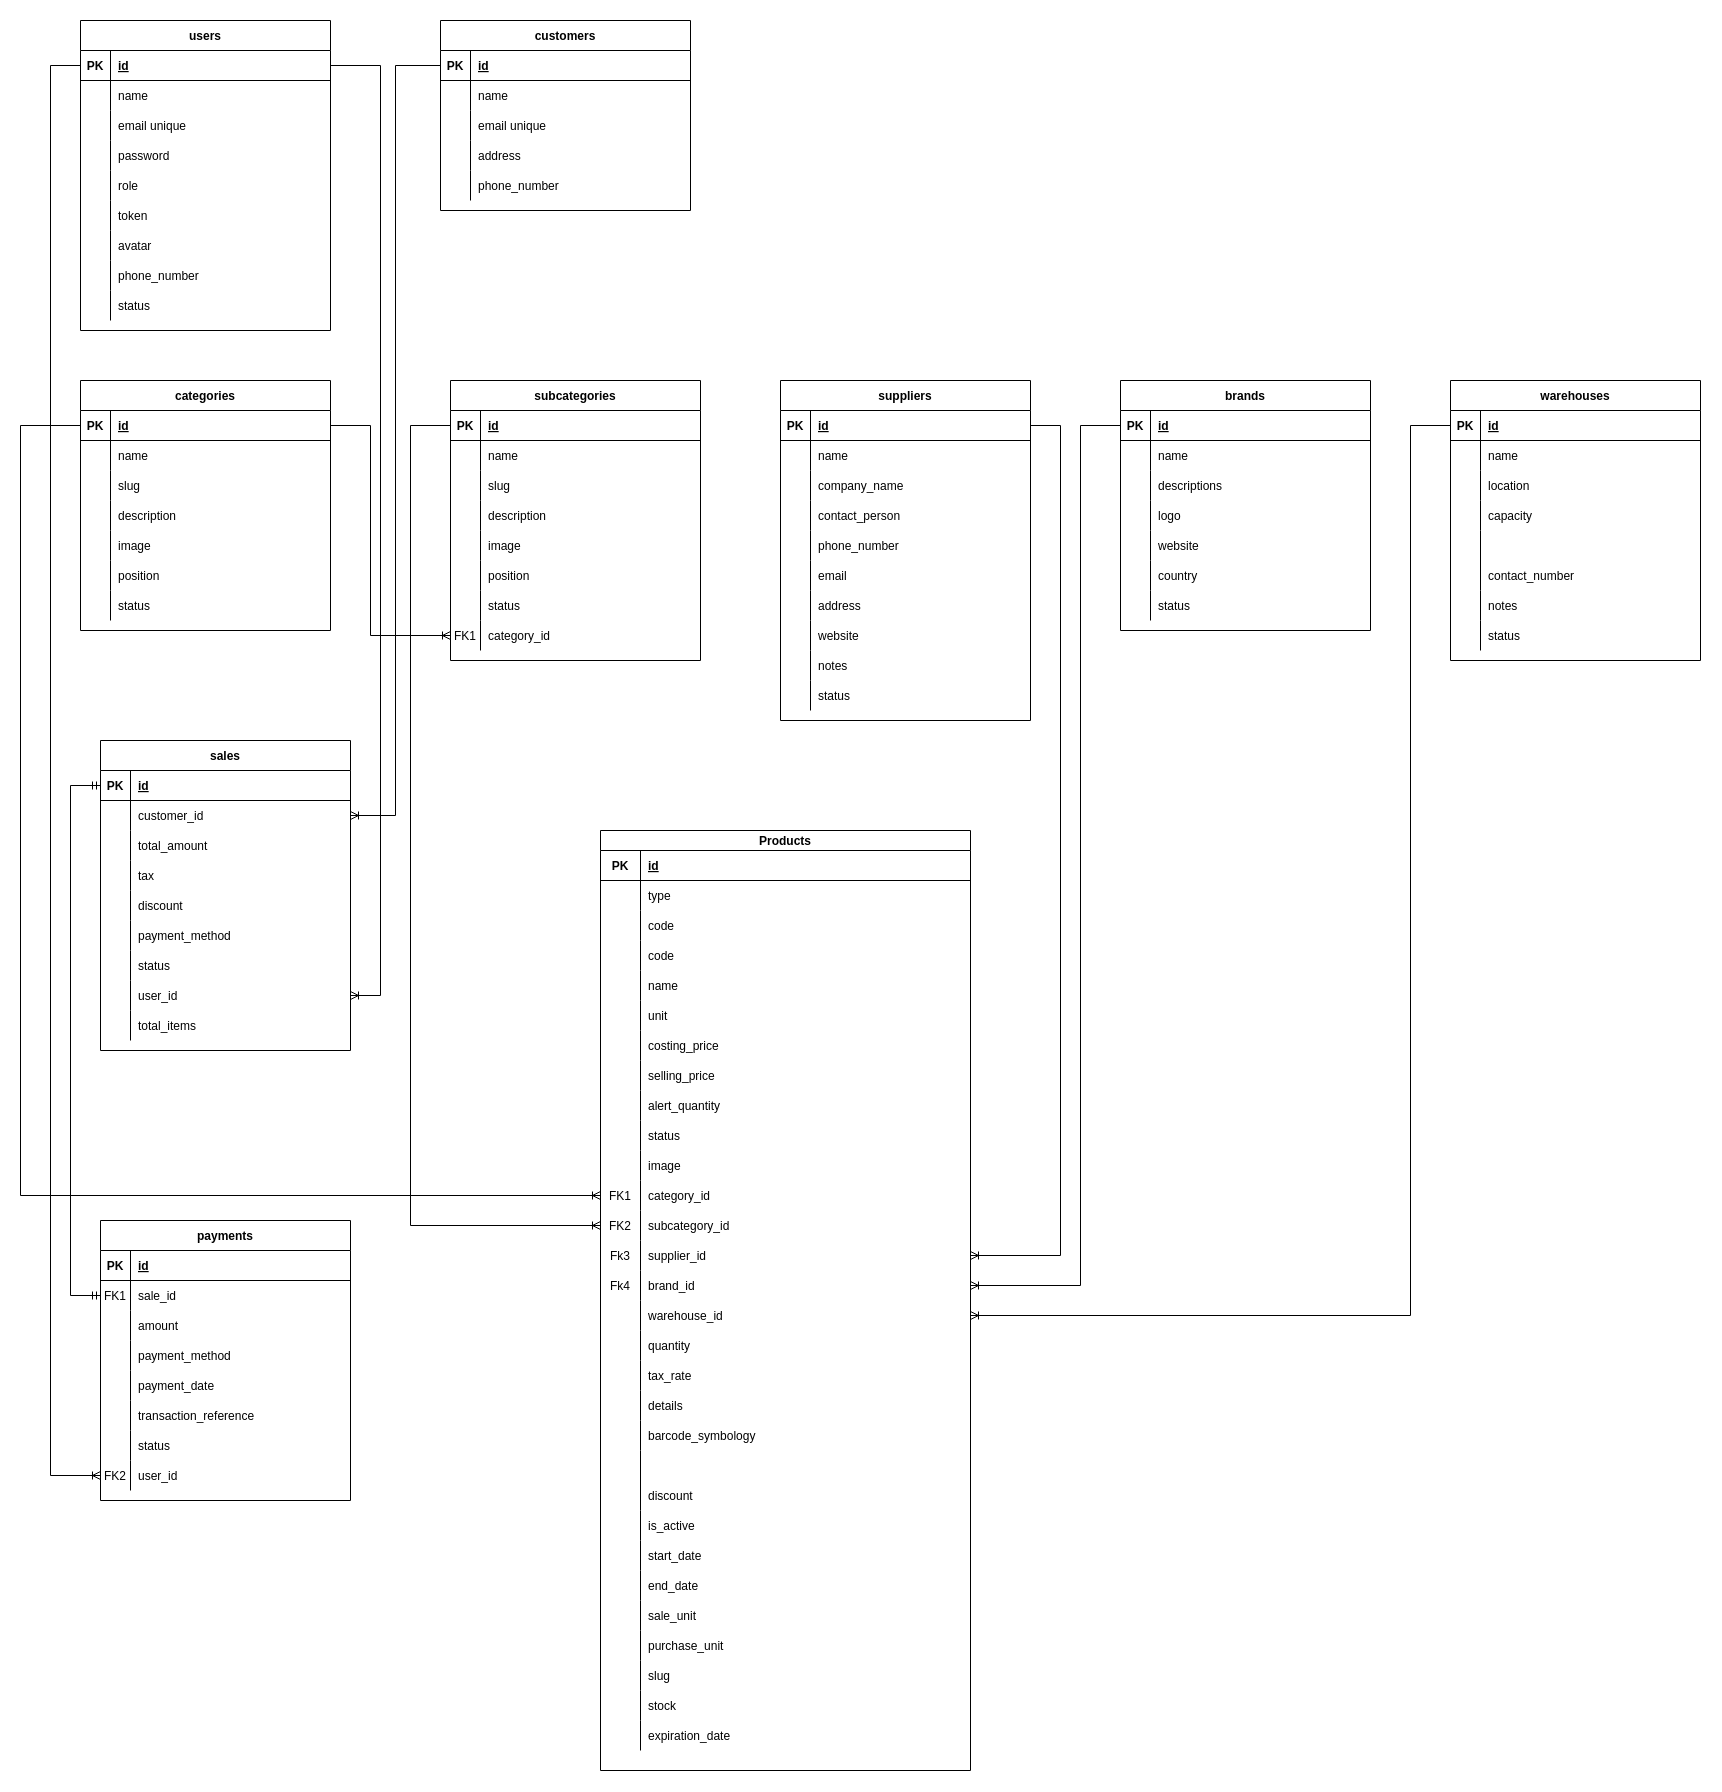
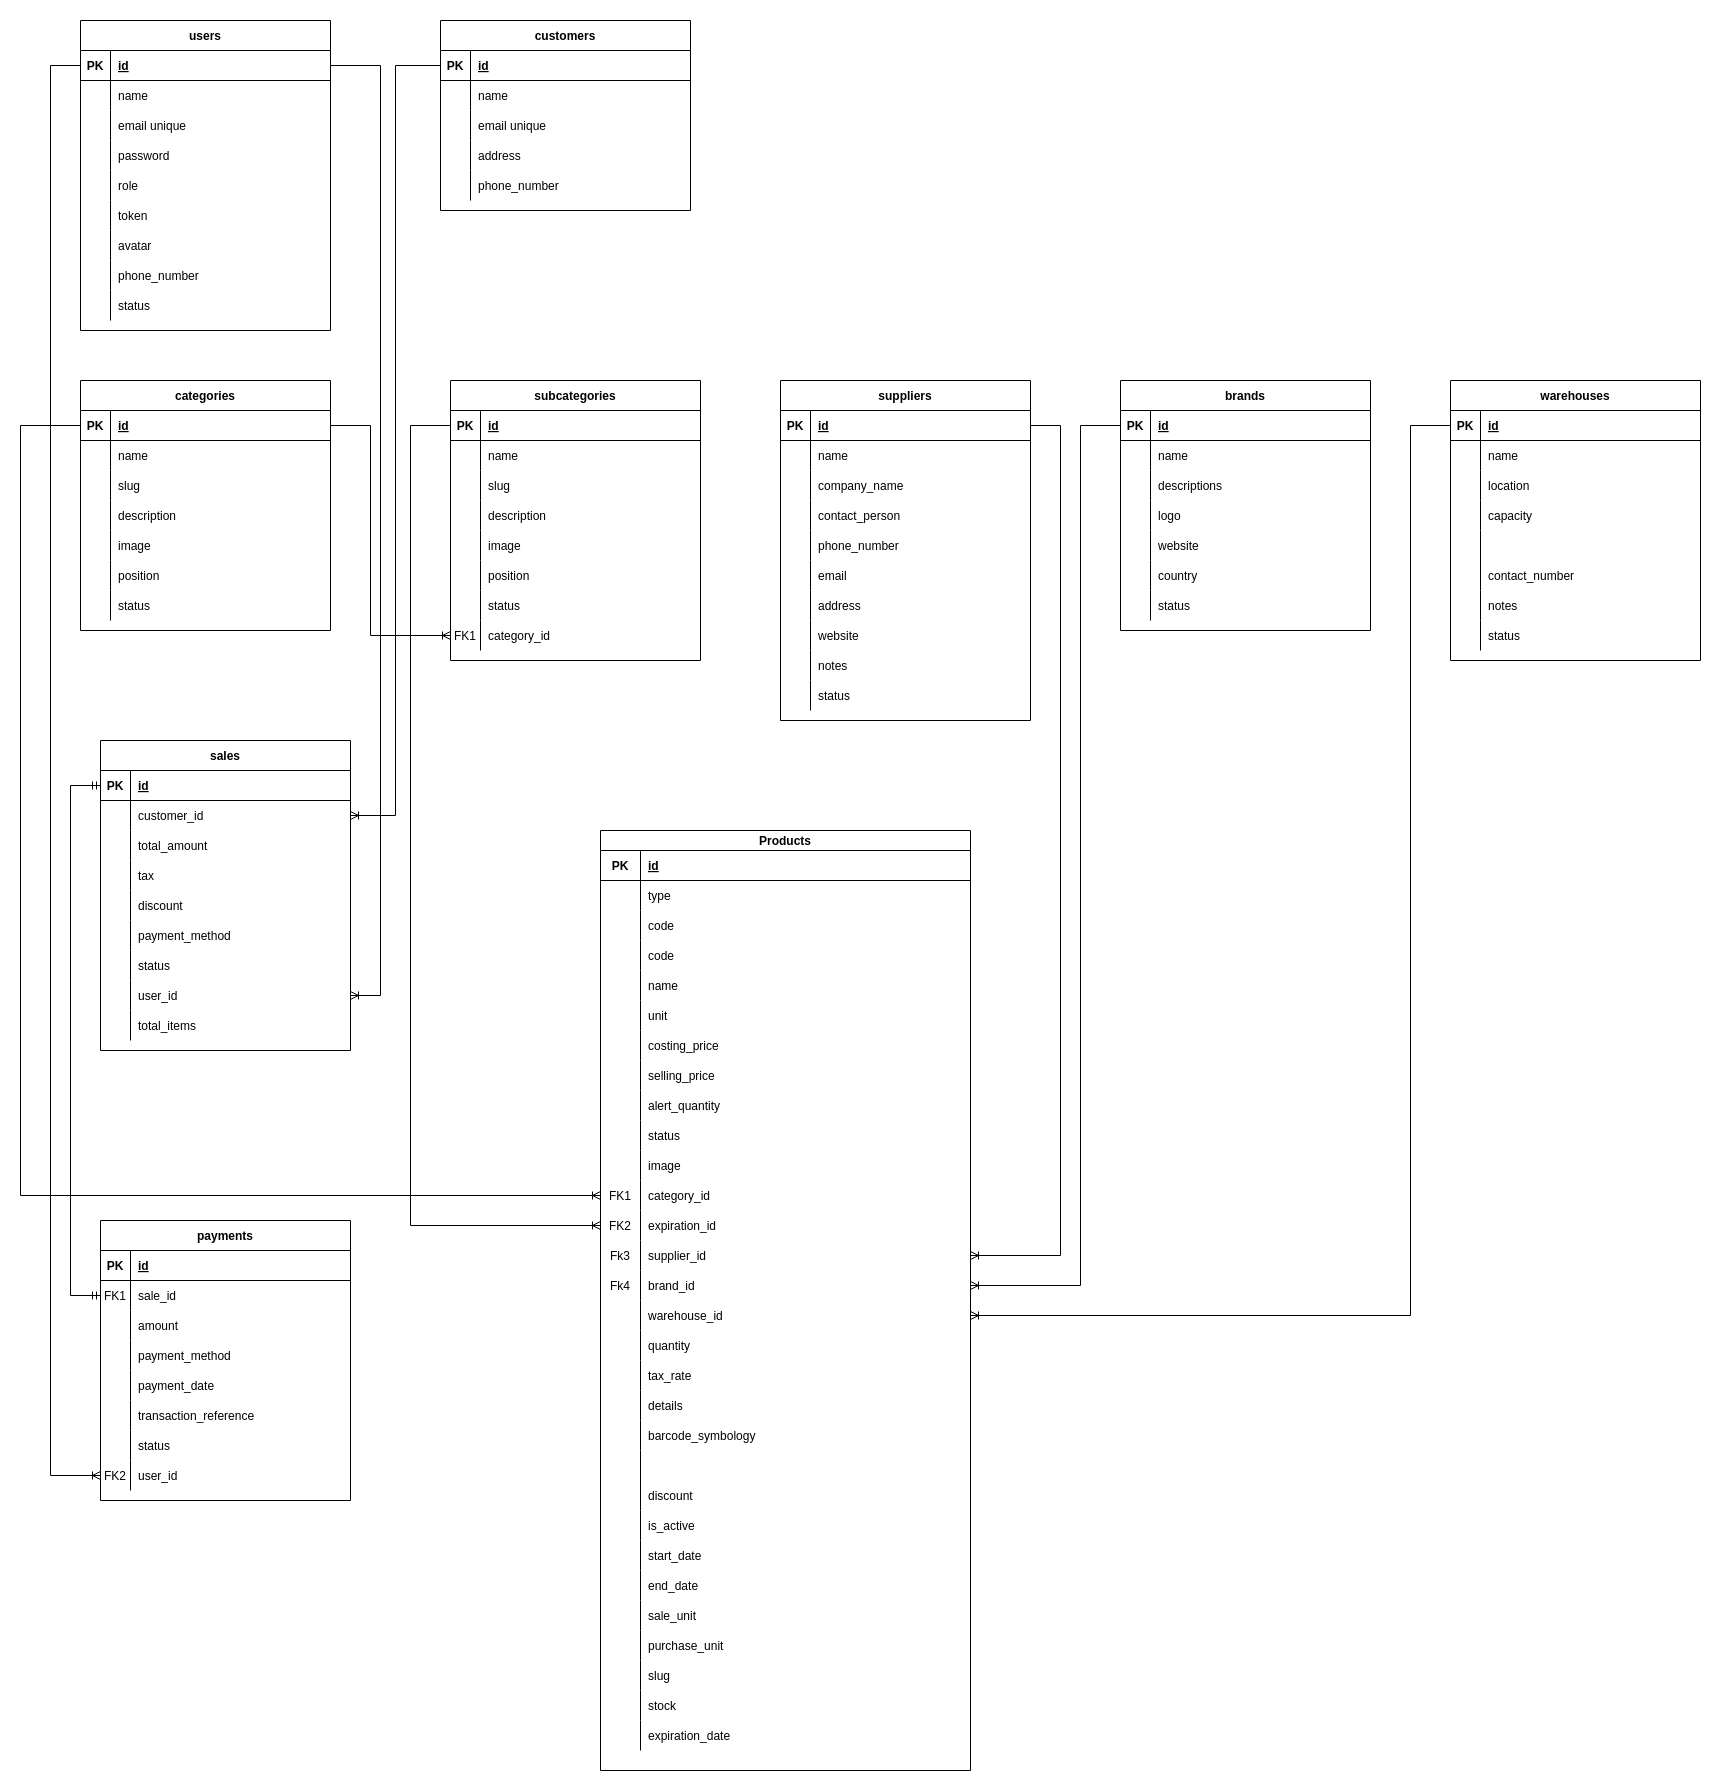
(693, 1226) -> (687, 1226)
